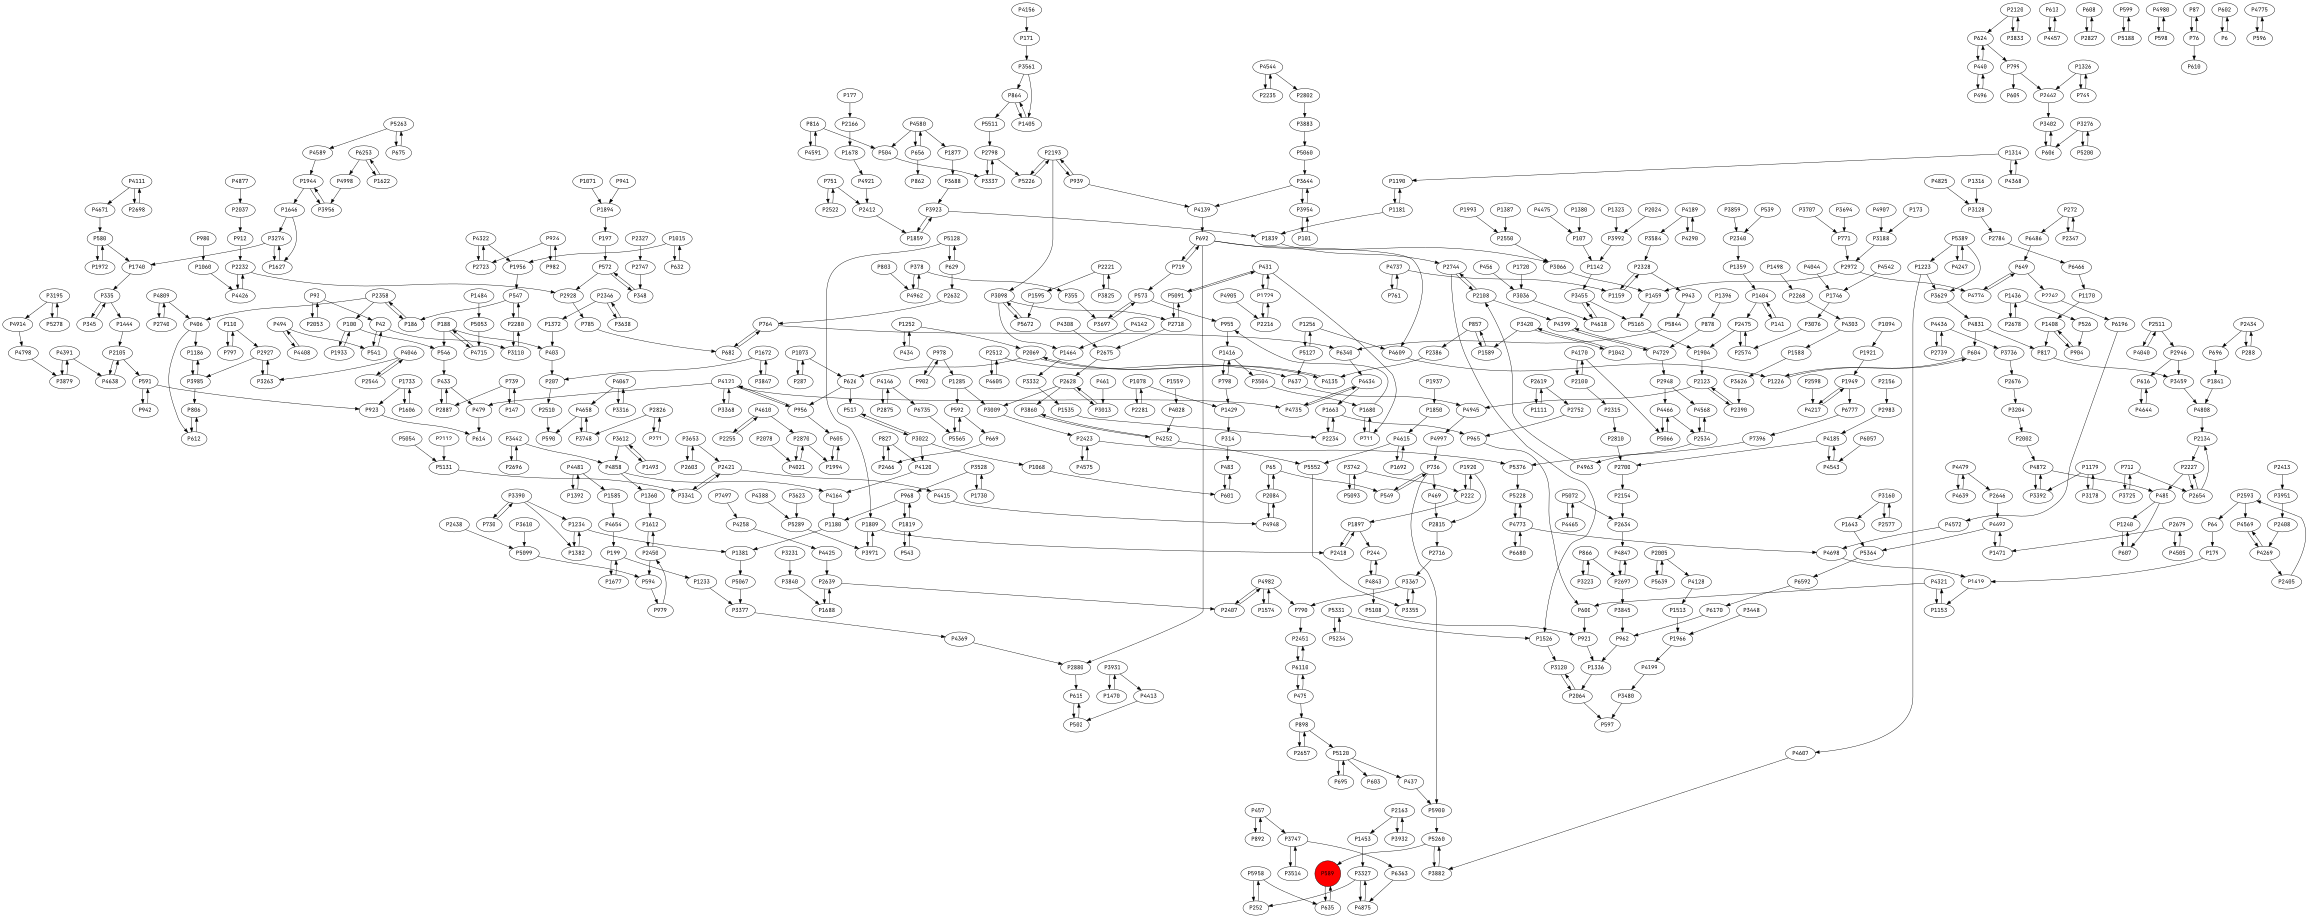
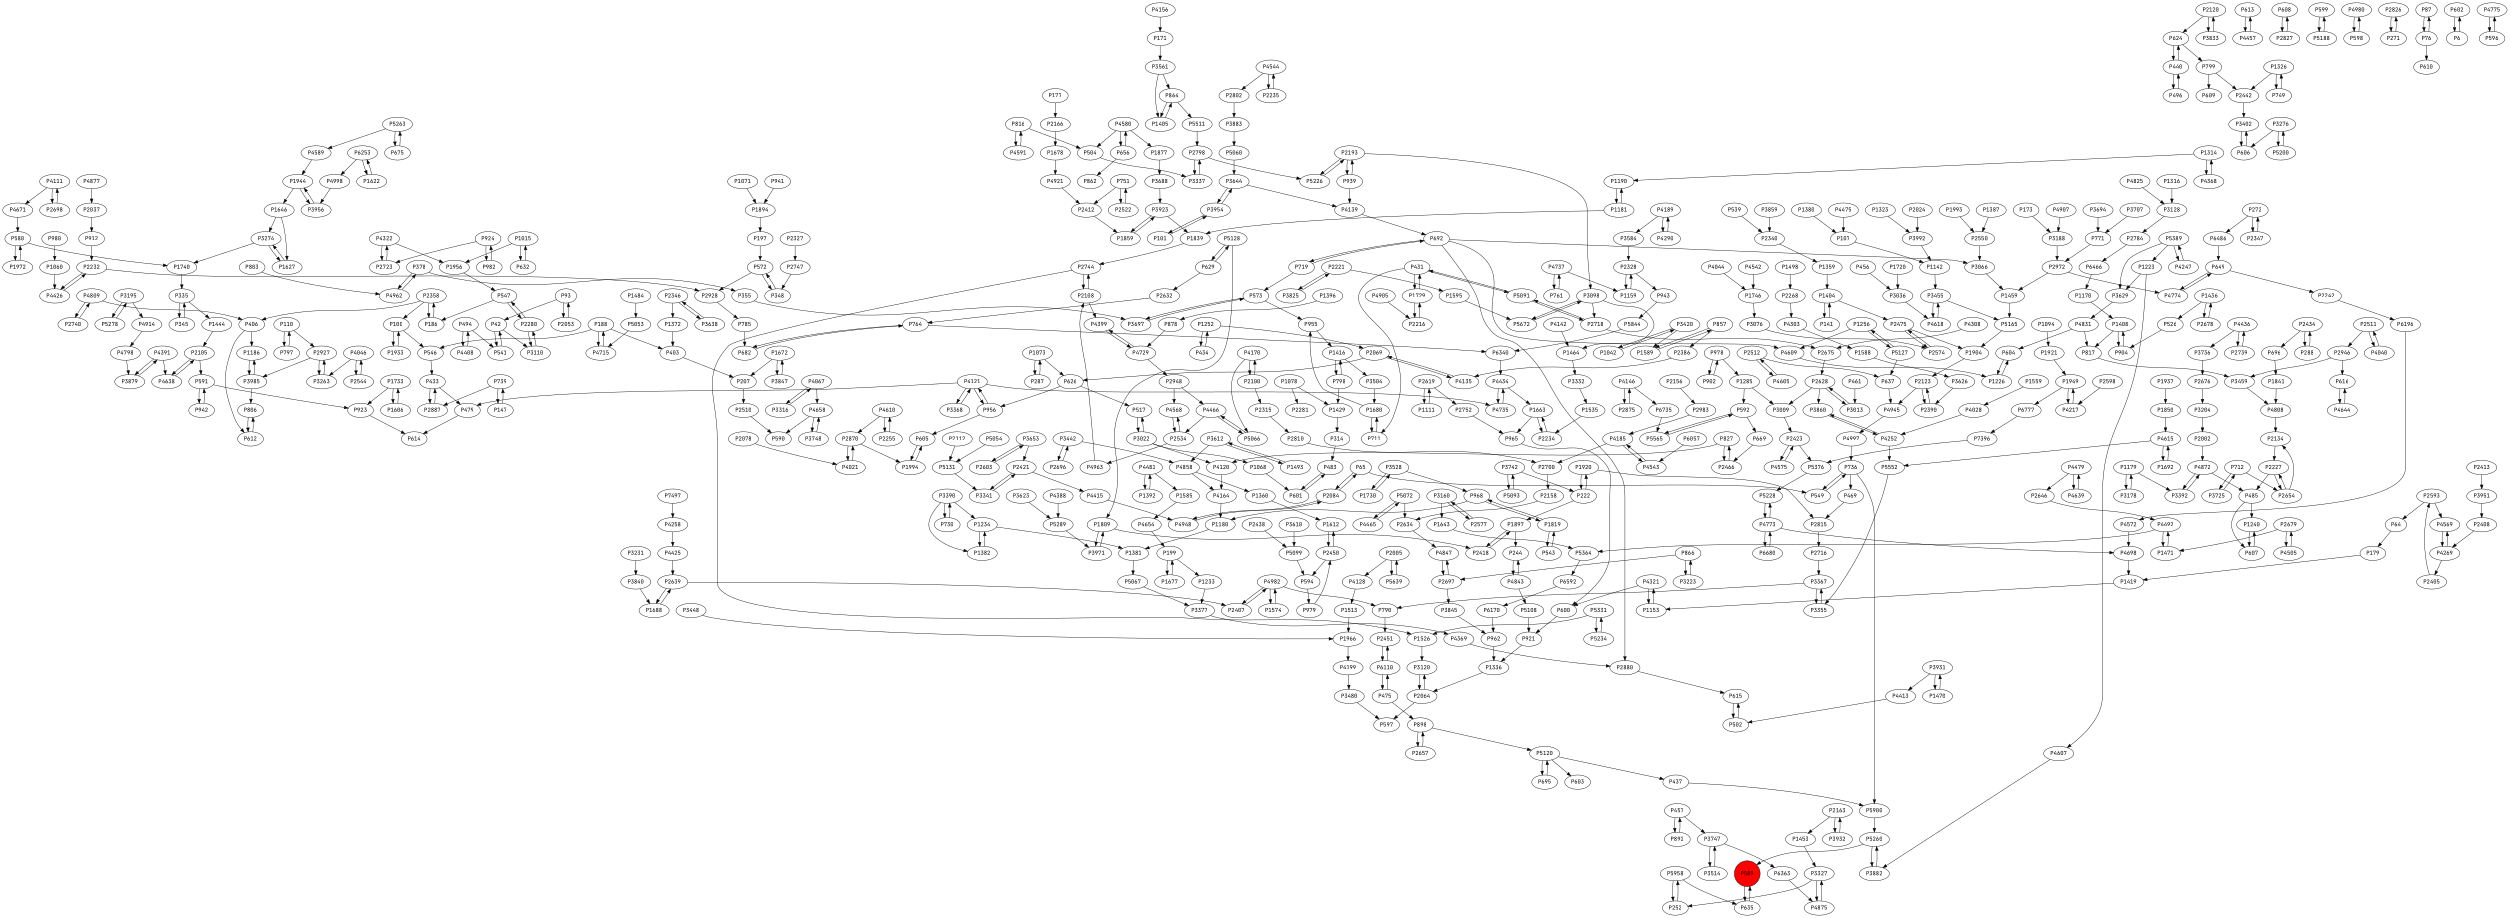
(1142, 397) -> none
(623, 424) -> none
(1623, 496) -> (1549, 496)
